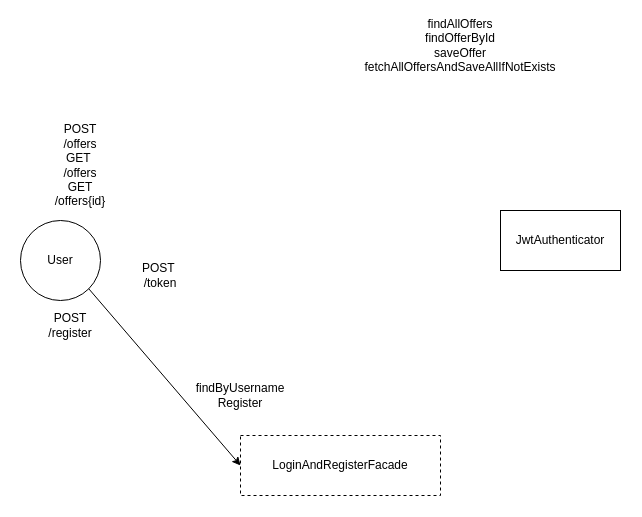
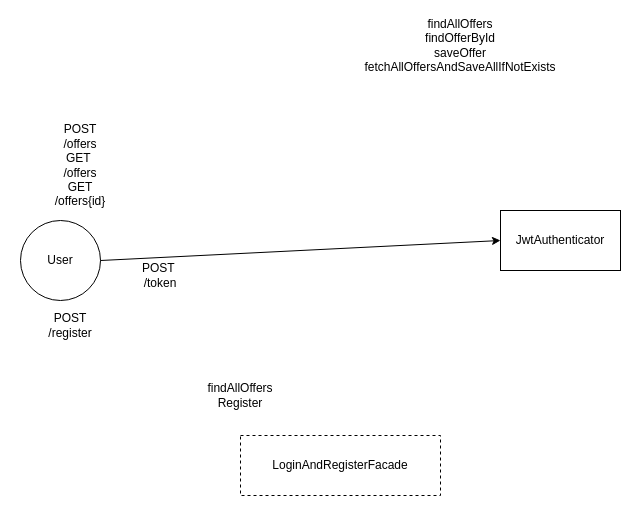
none -> (297, 251)
(163, 375) -> none
(241, 396) -> (241, 396)
